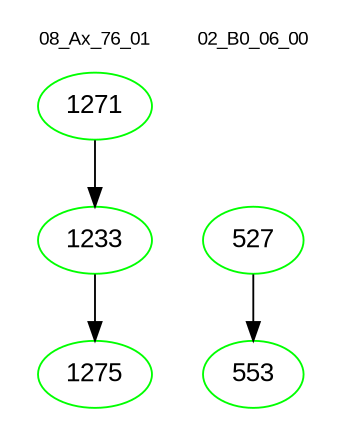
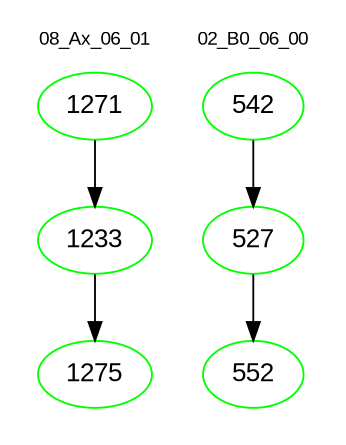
(95, 40) -> (95, 40)
none -> (253, 106)
(253, 374) -> (253, 374)
